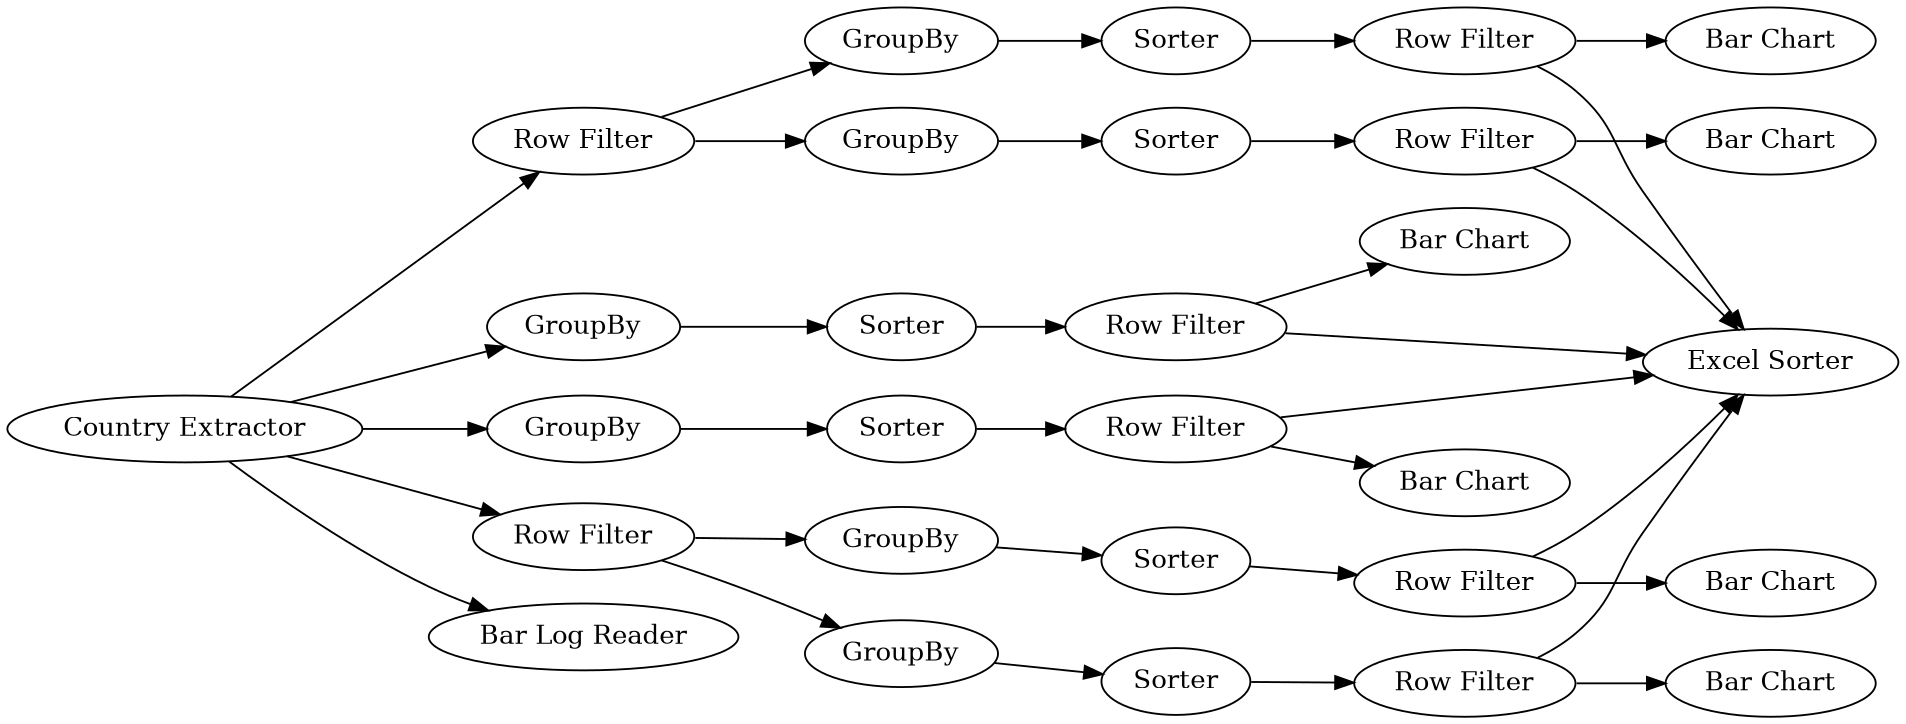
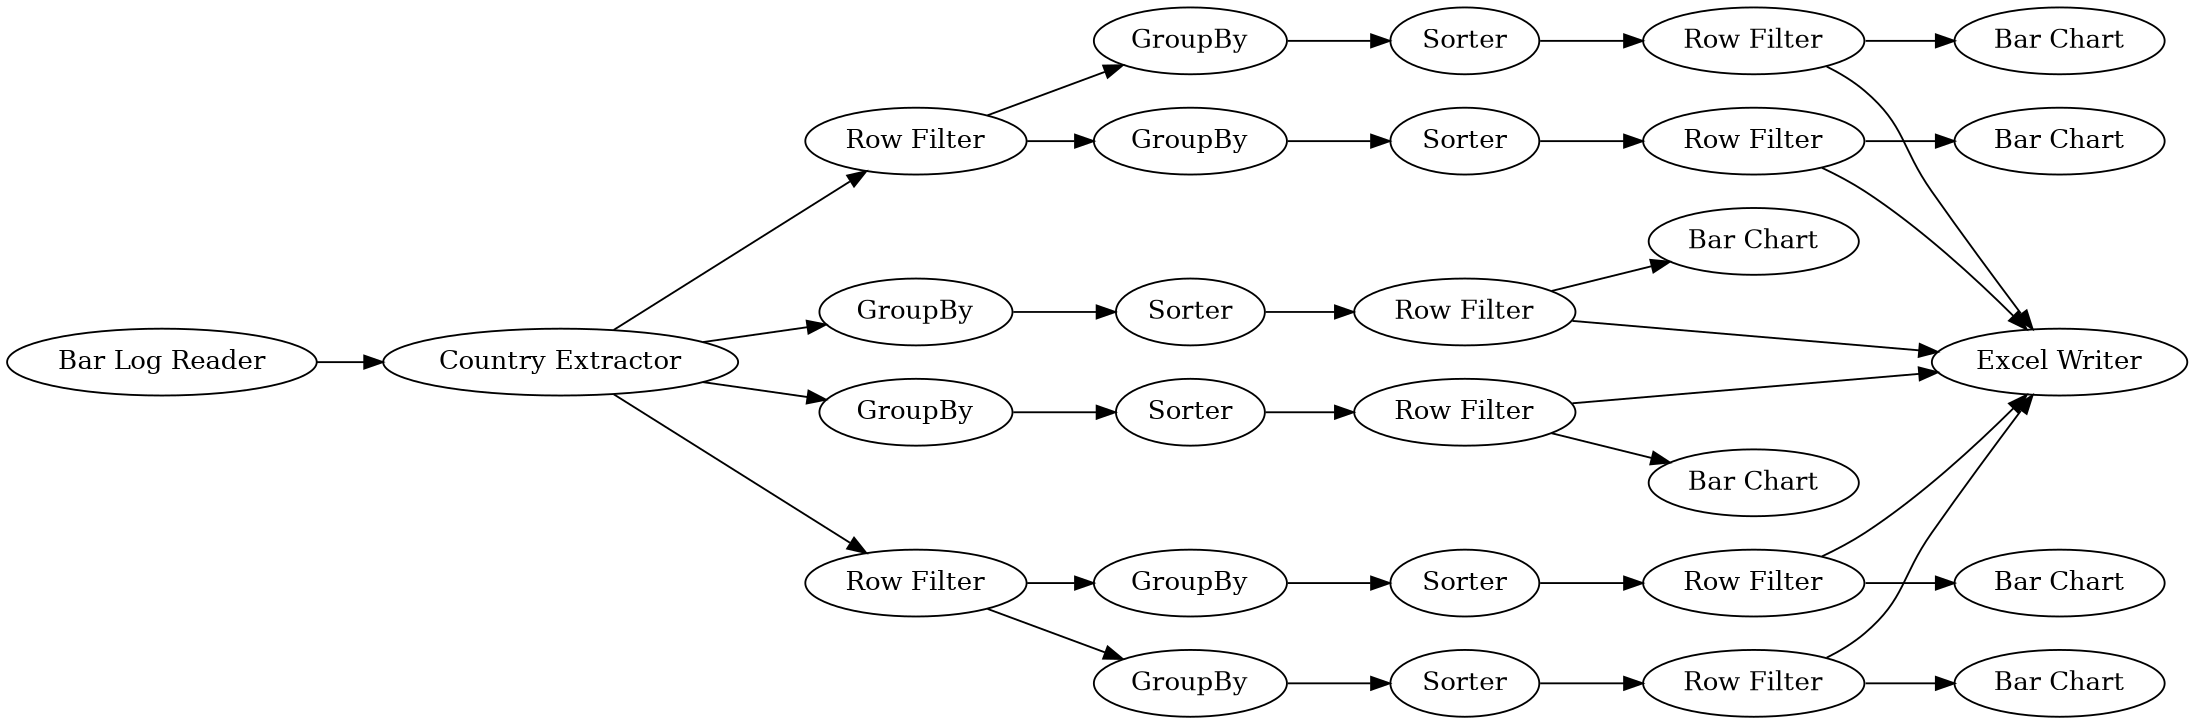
(1771, 362) -> (2060, 362)
(345, 541) -> (340, 362)
